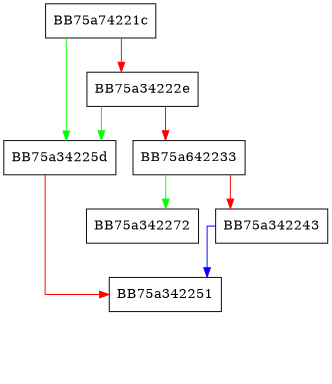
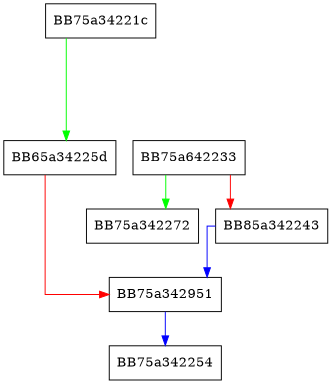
(101, 21) -> (101, 21)
(142, 89) -> none
(60, 158) -> (60, 158)
(272, 226) -> (272, 226)
(165, 294) -> (165, 294)
none -> (165, 363)
